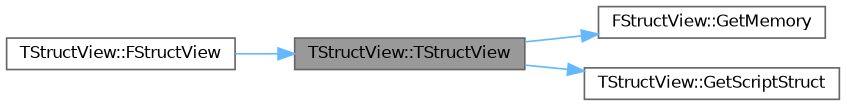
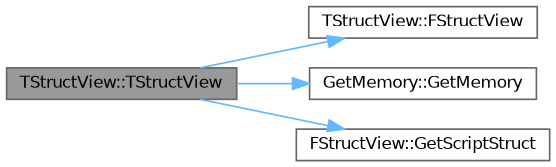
(712, 22) -> (423, 84)
(257, 54) -> (264, 55)
(712, 84) -> (423, 145)
